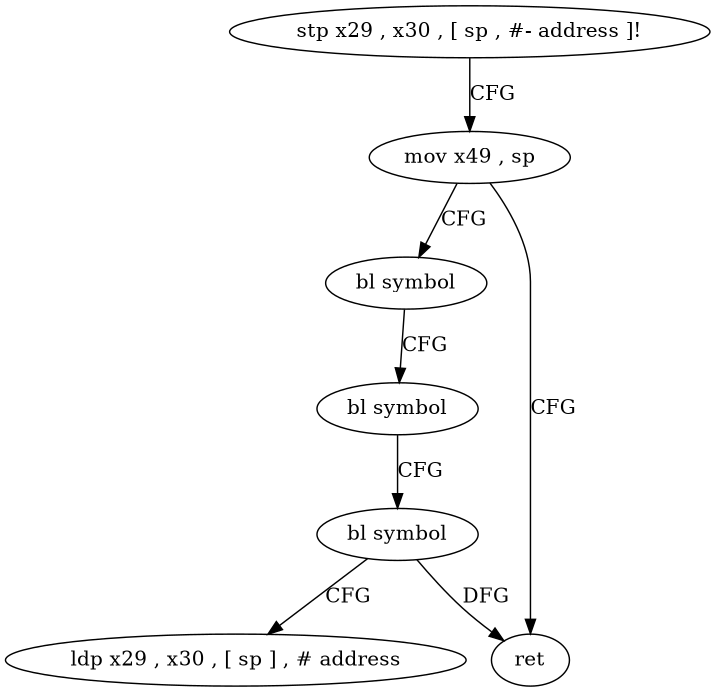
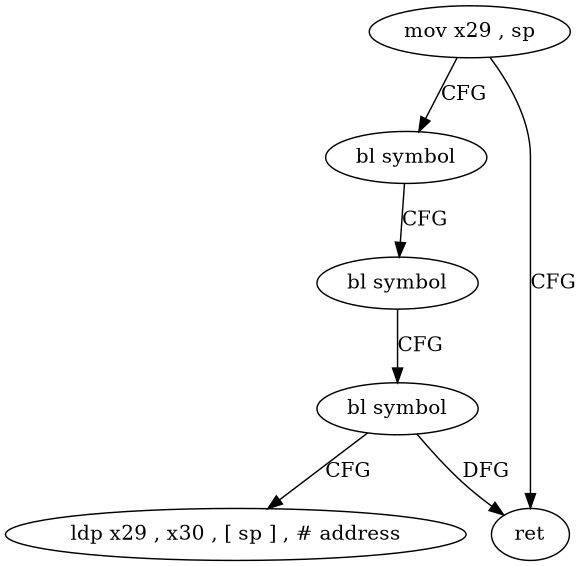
(470, 32) -> none
(470, 157) -> (470, 32)
